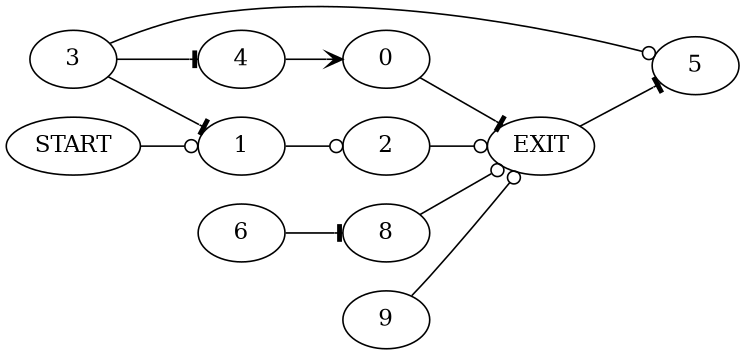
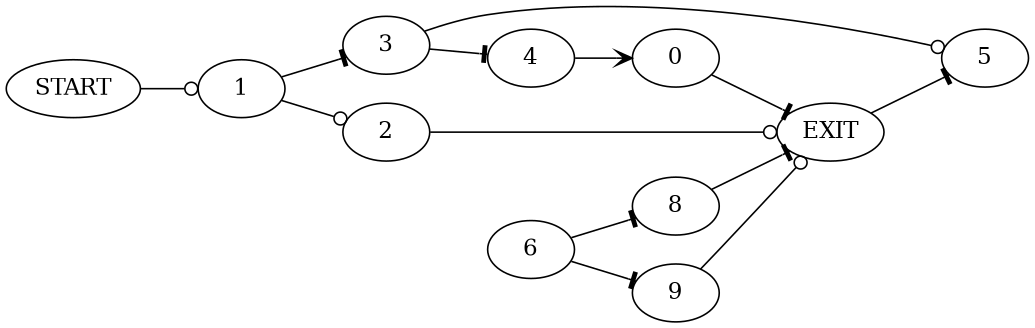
(154, 101) -> (310, 68)
(456, 194) -> (747, 172)
none -> (600, 270)
